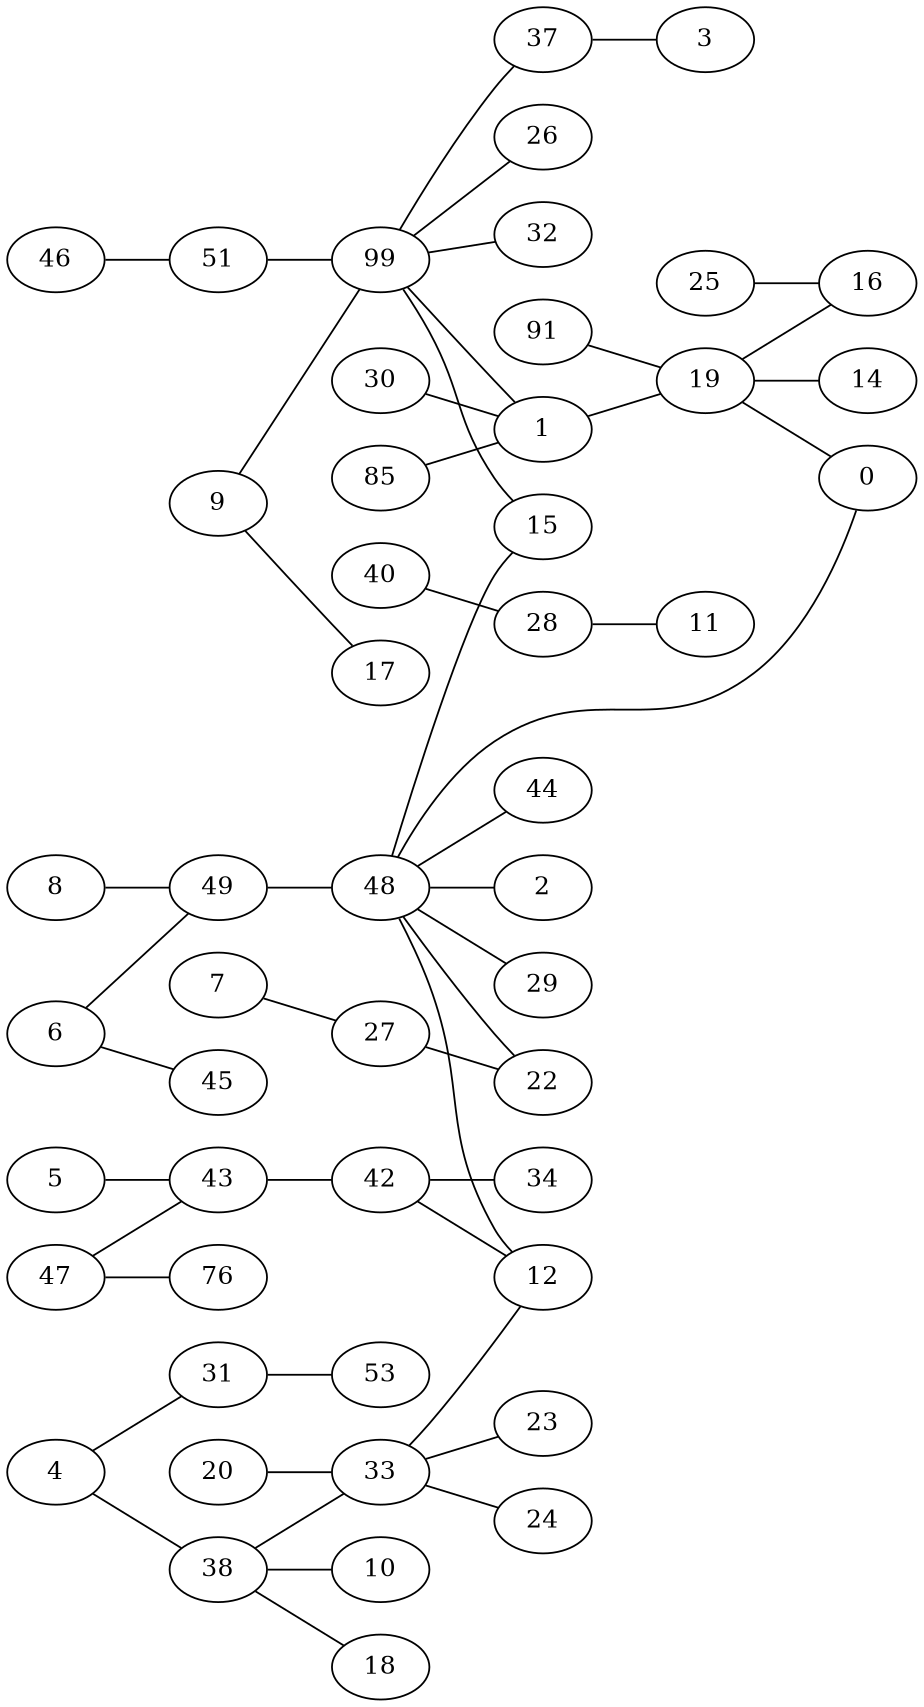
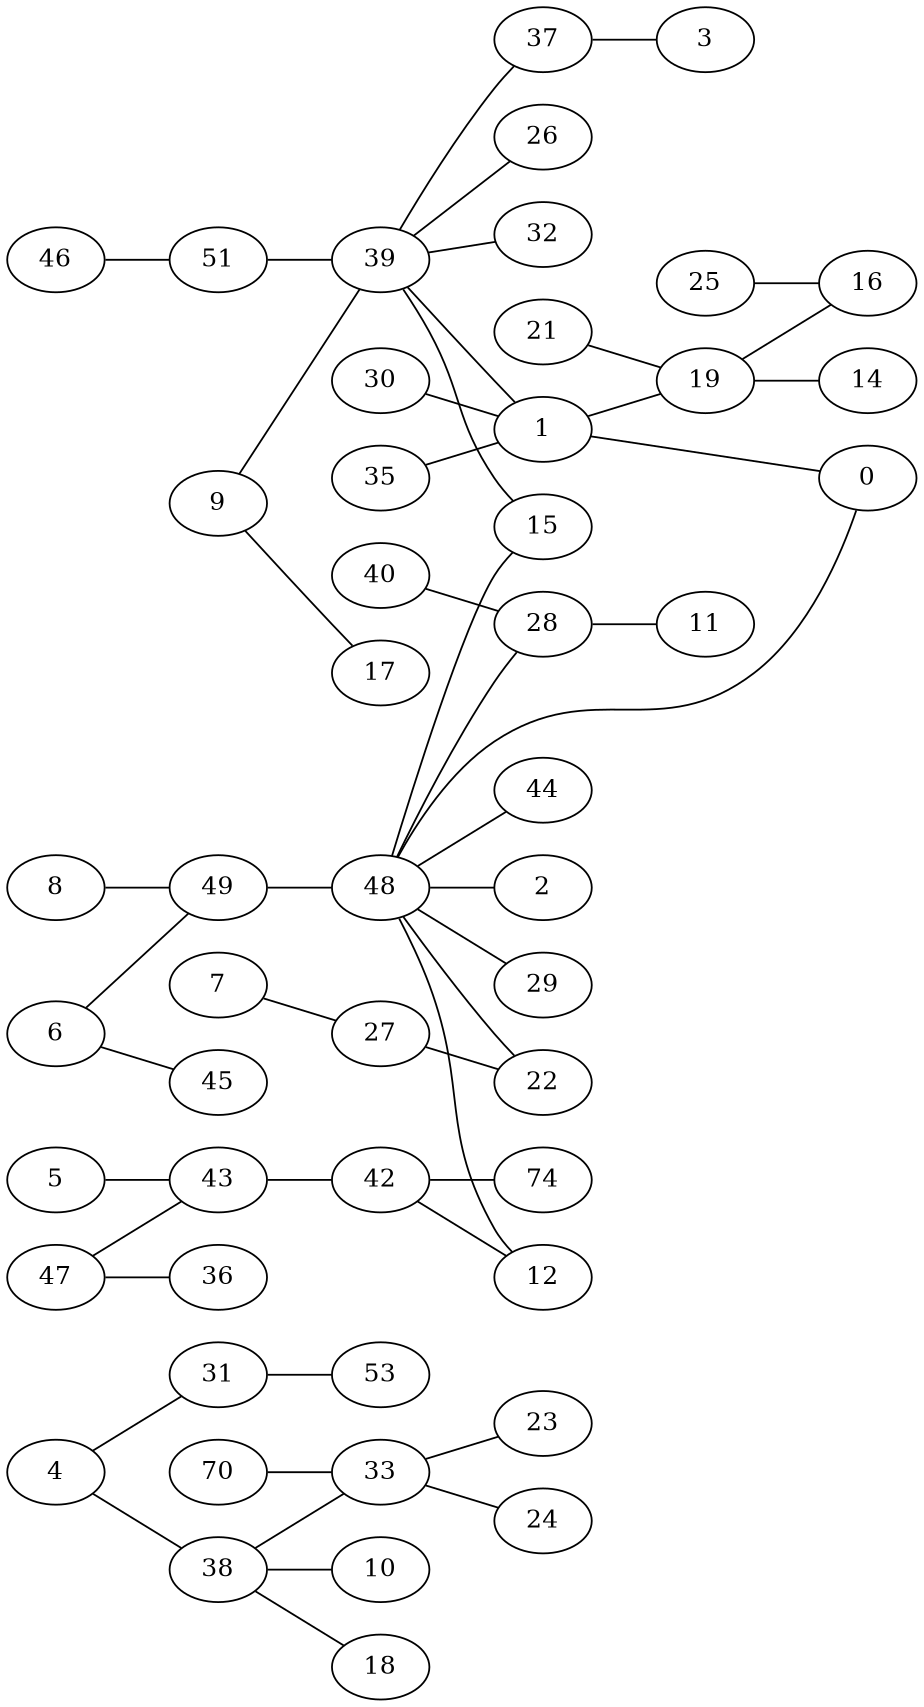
(381, 260) -> (381, 260)
(543, 332) -> (543, 332)
(787, 429) -> (705, 454)
(381, 478) -> (381, 478)
none -> (452, 751)
(543, 1180) -> (543, 1180)
(218, 1277) -> (218, 1277)
(467, 1378) -> none
(218, 1472) -> (218, 1472)
